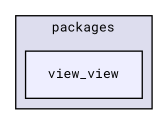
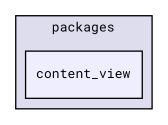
(84, 75) -> (84, 75)
